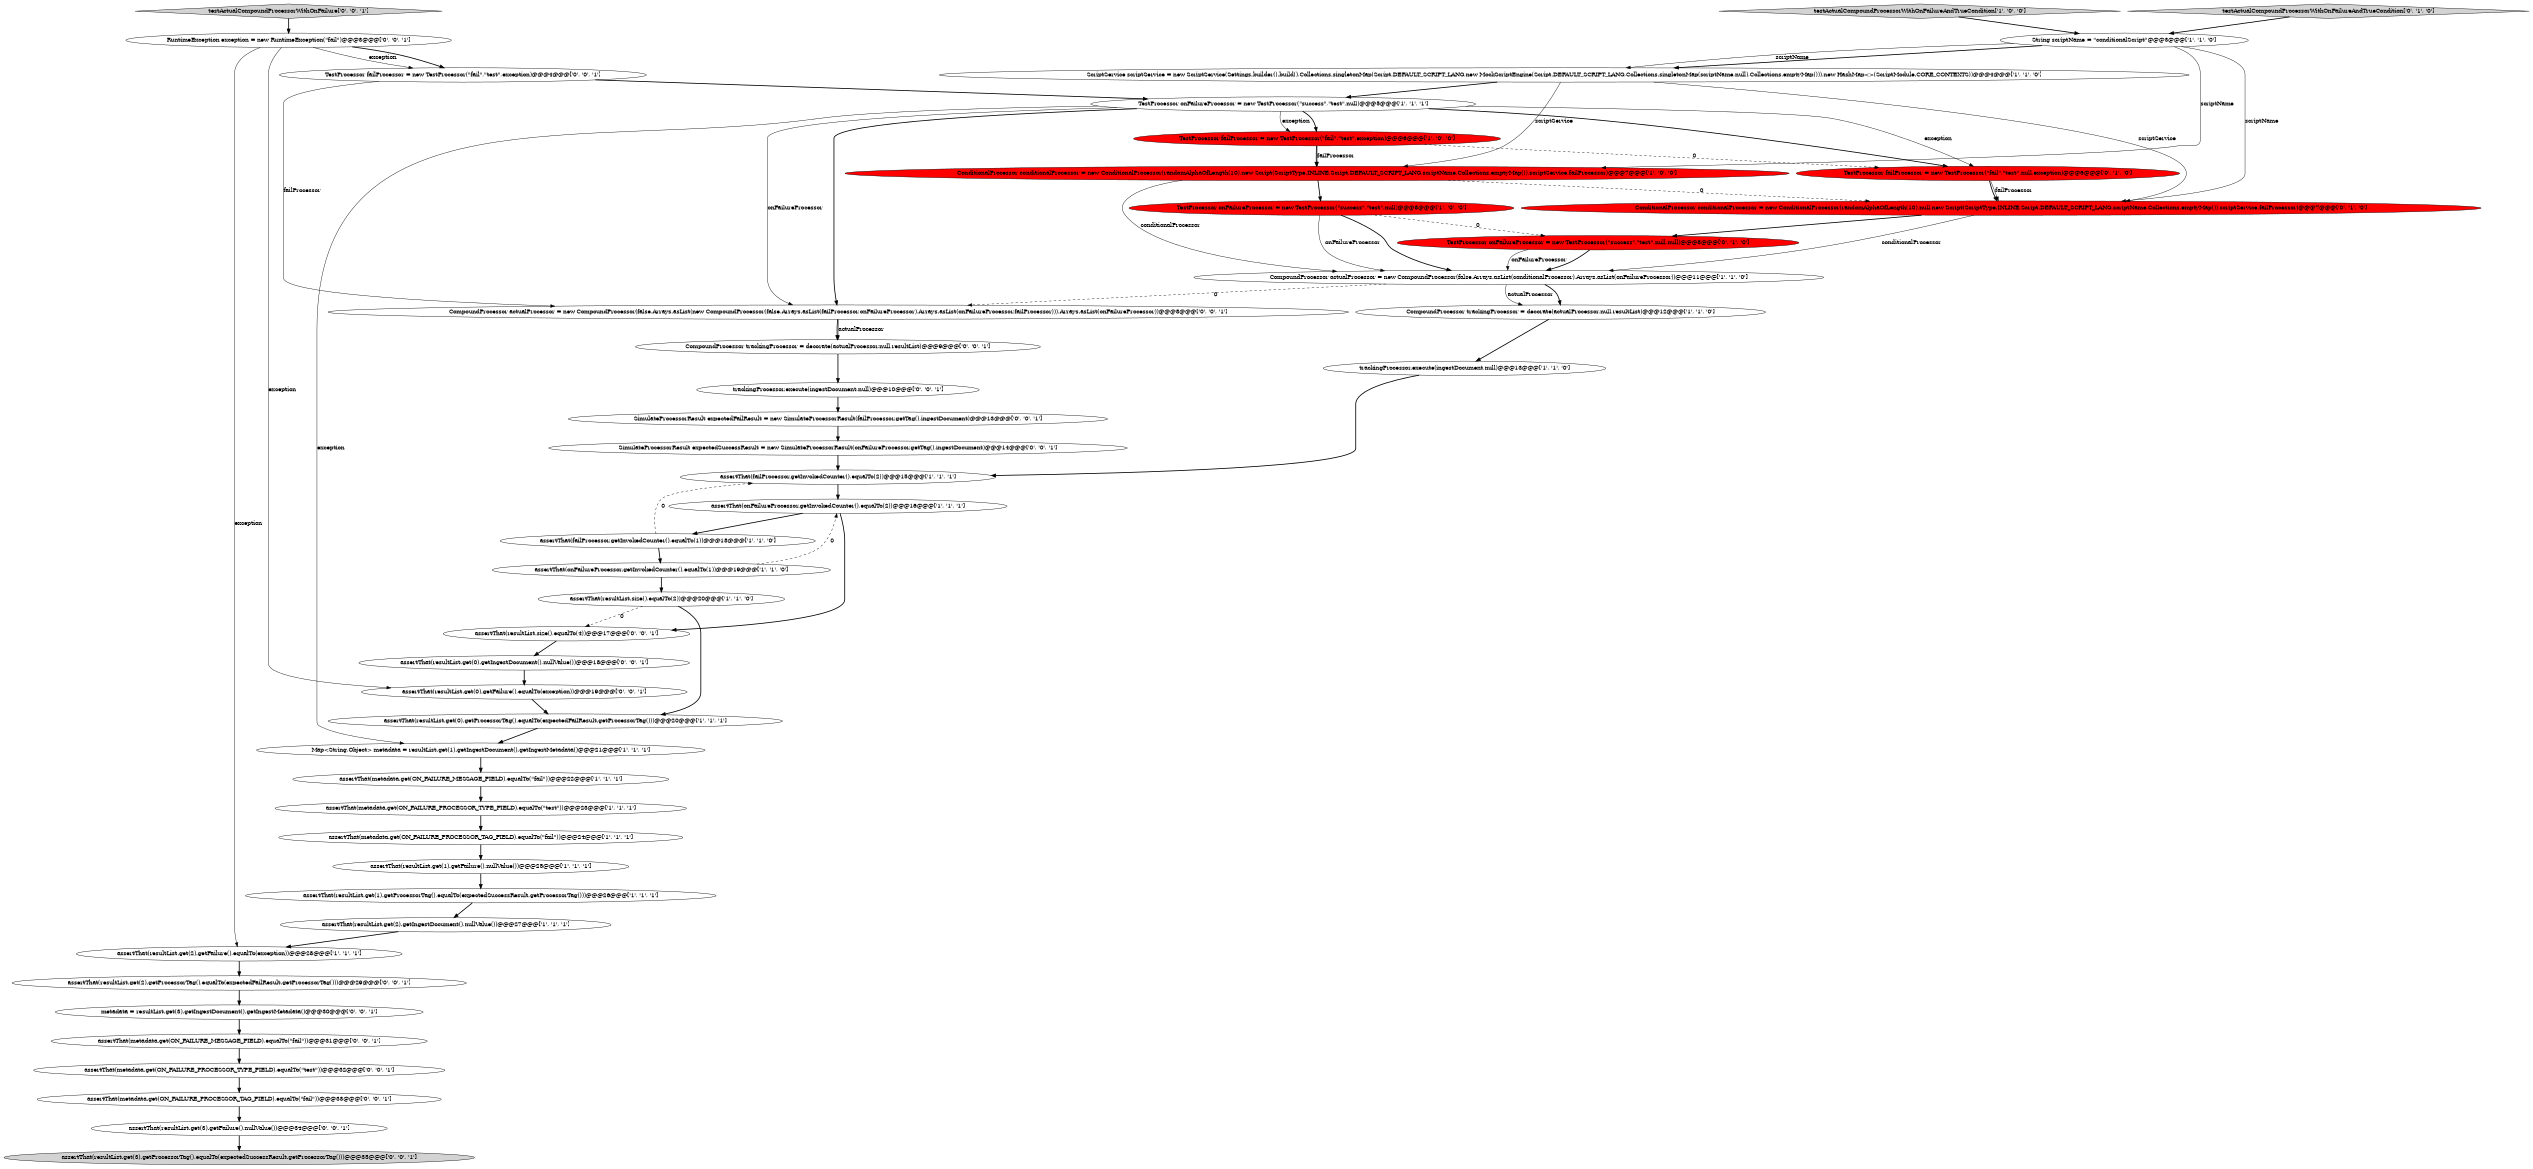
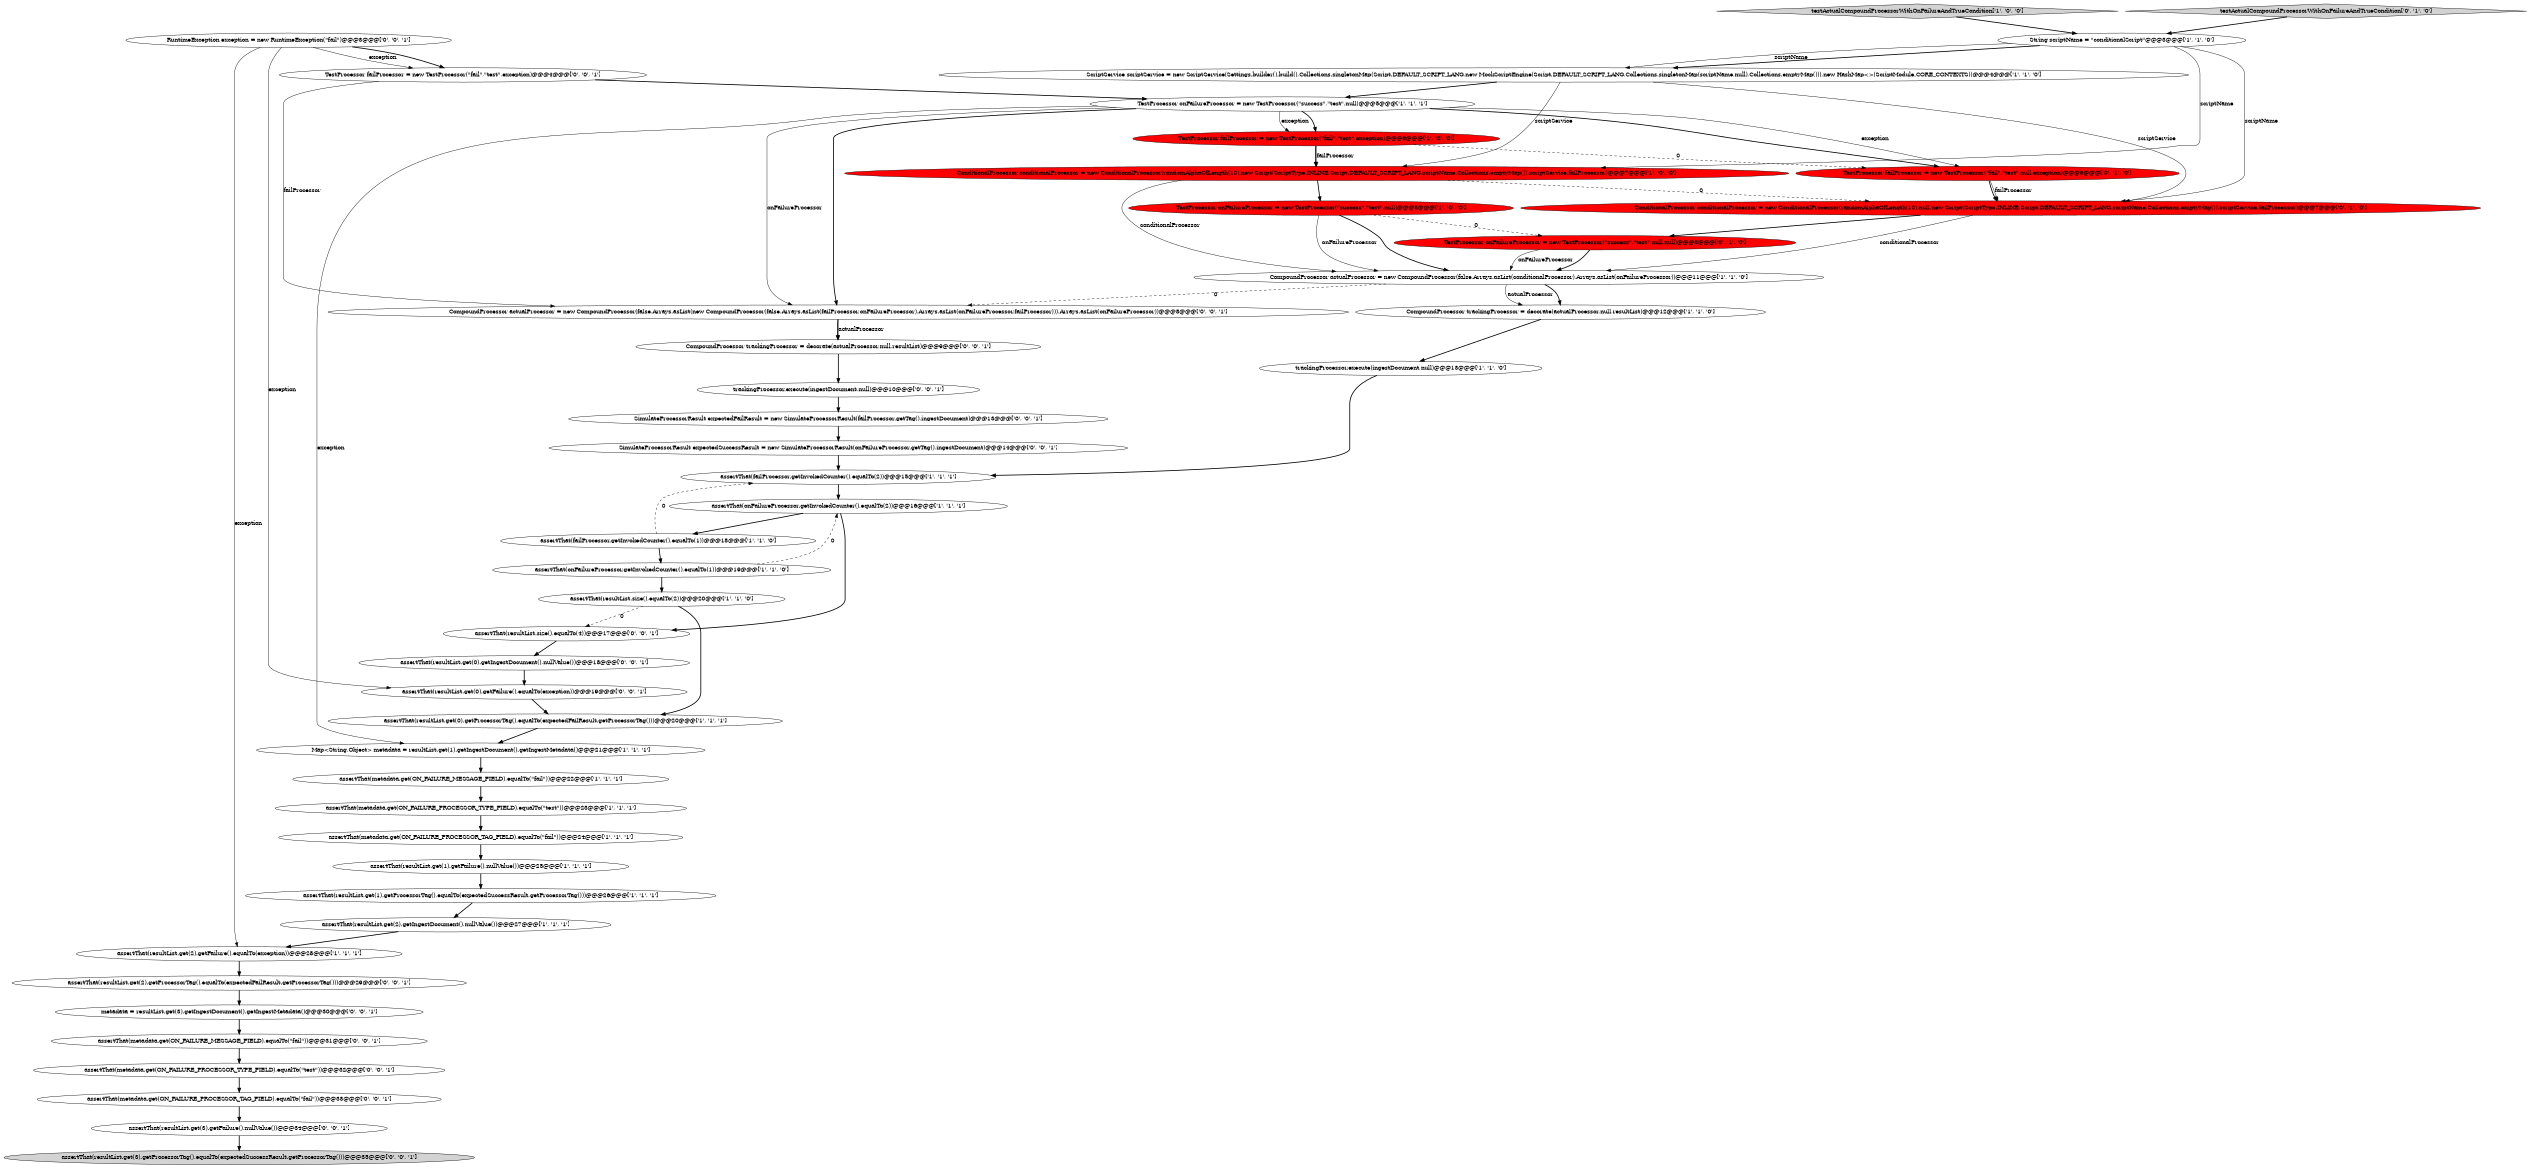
(289, 11) -> none
